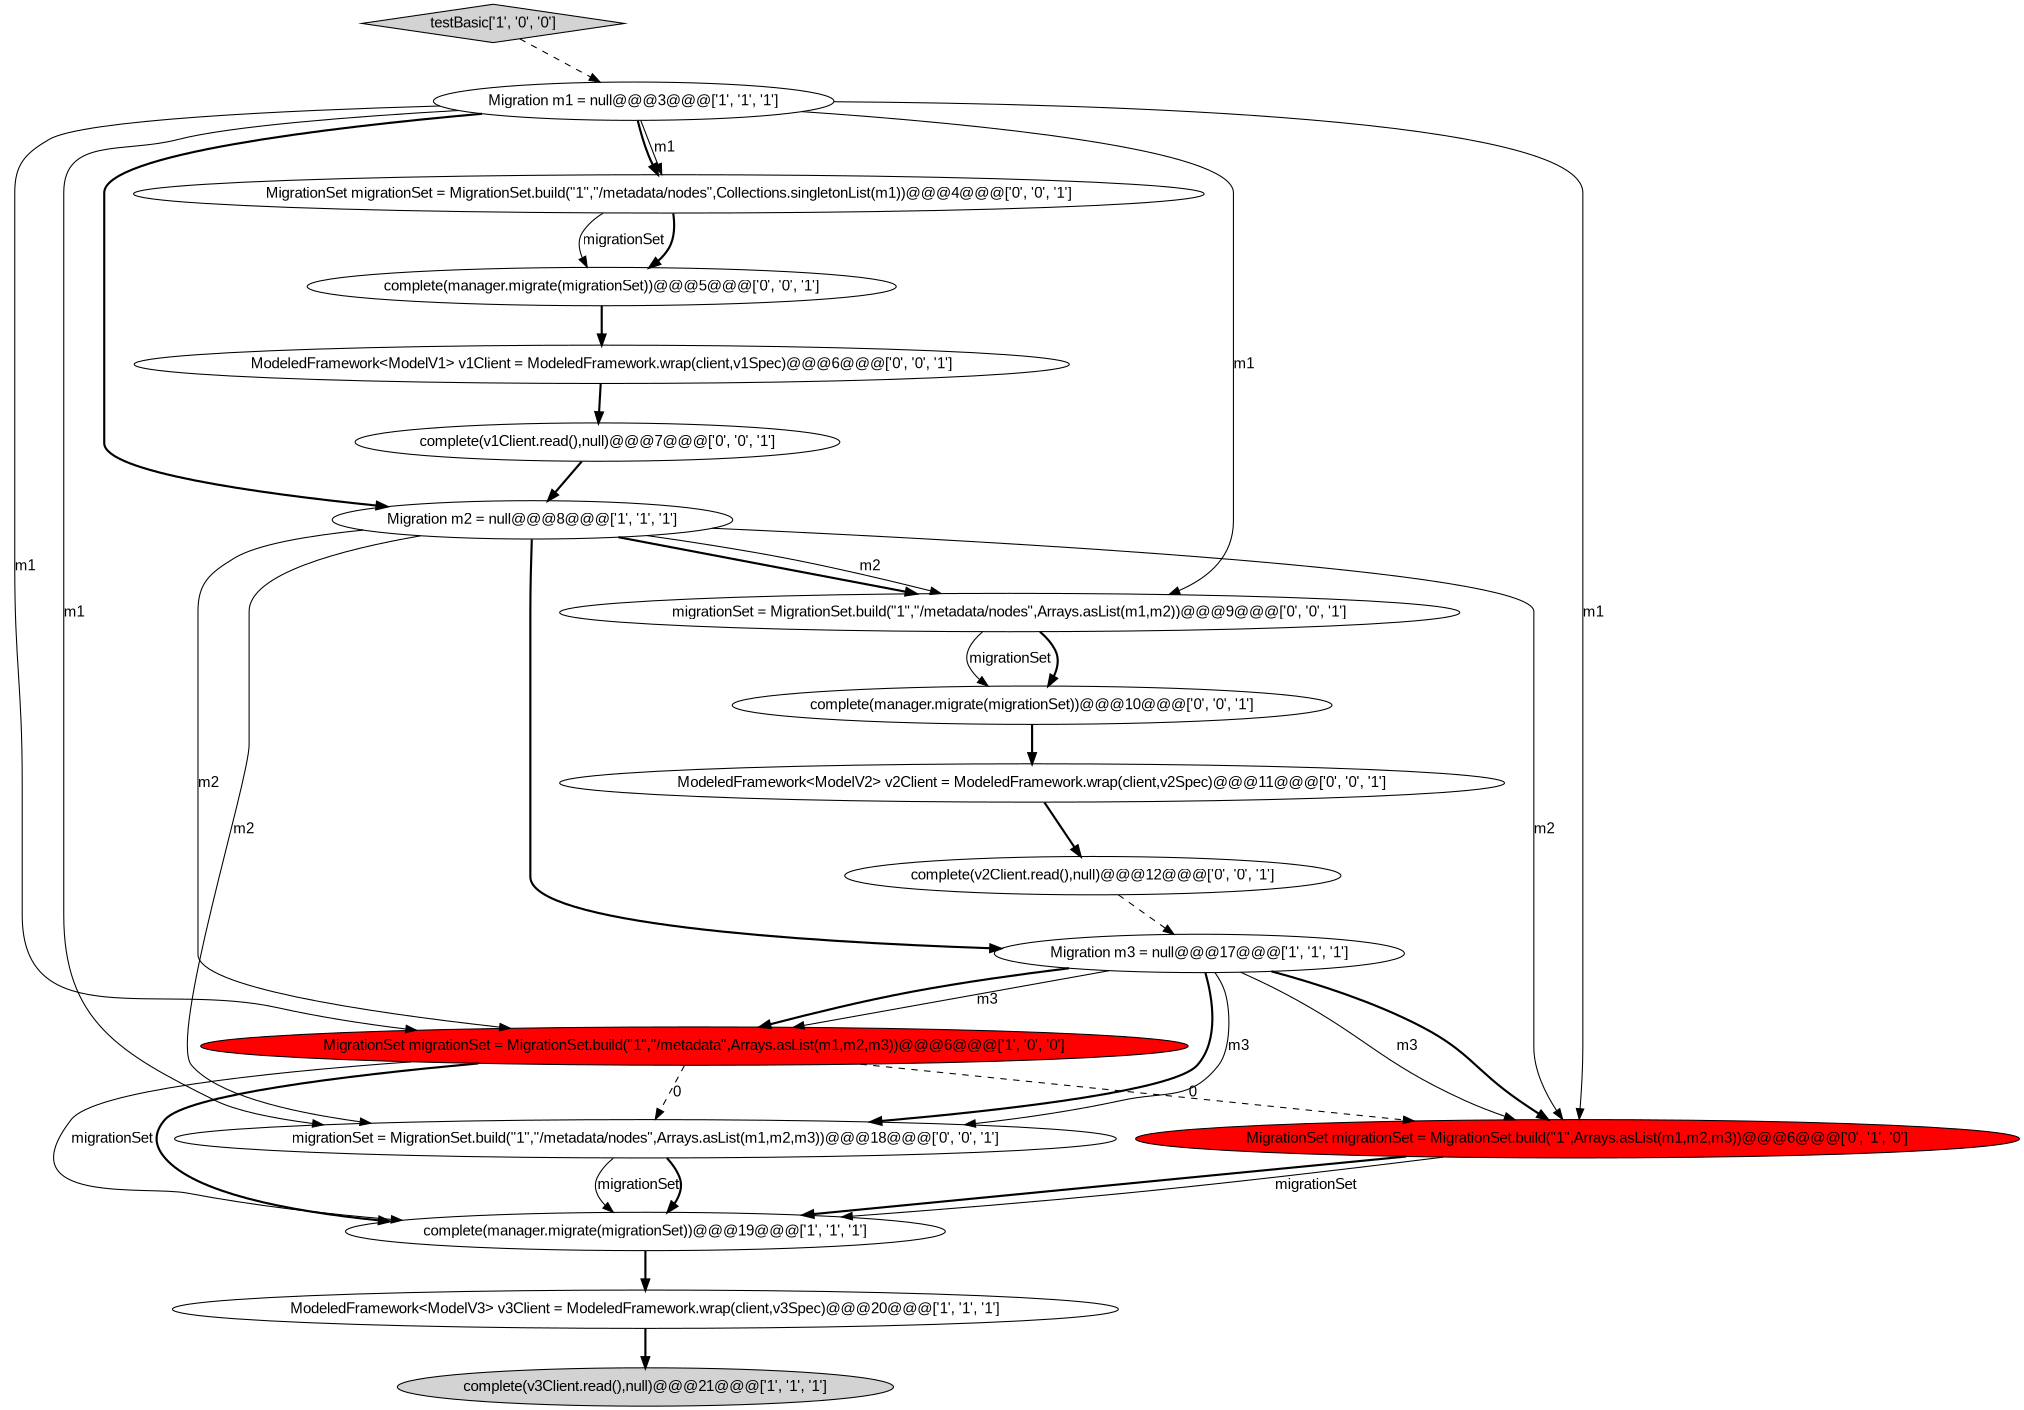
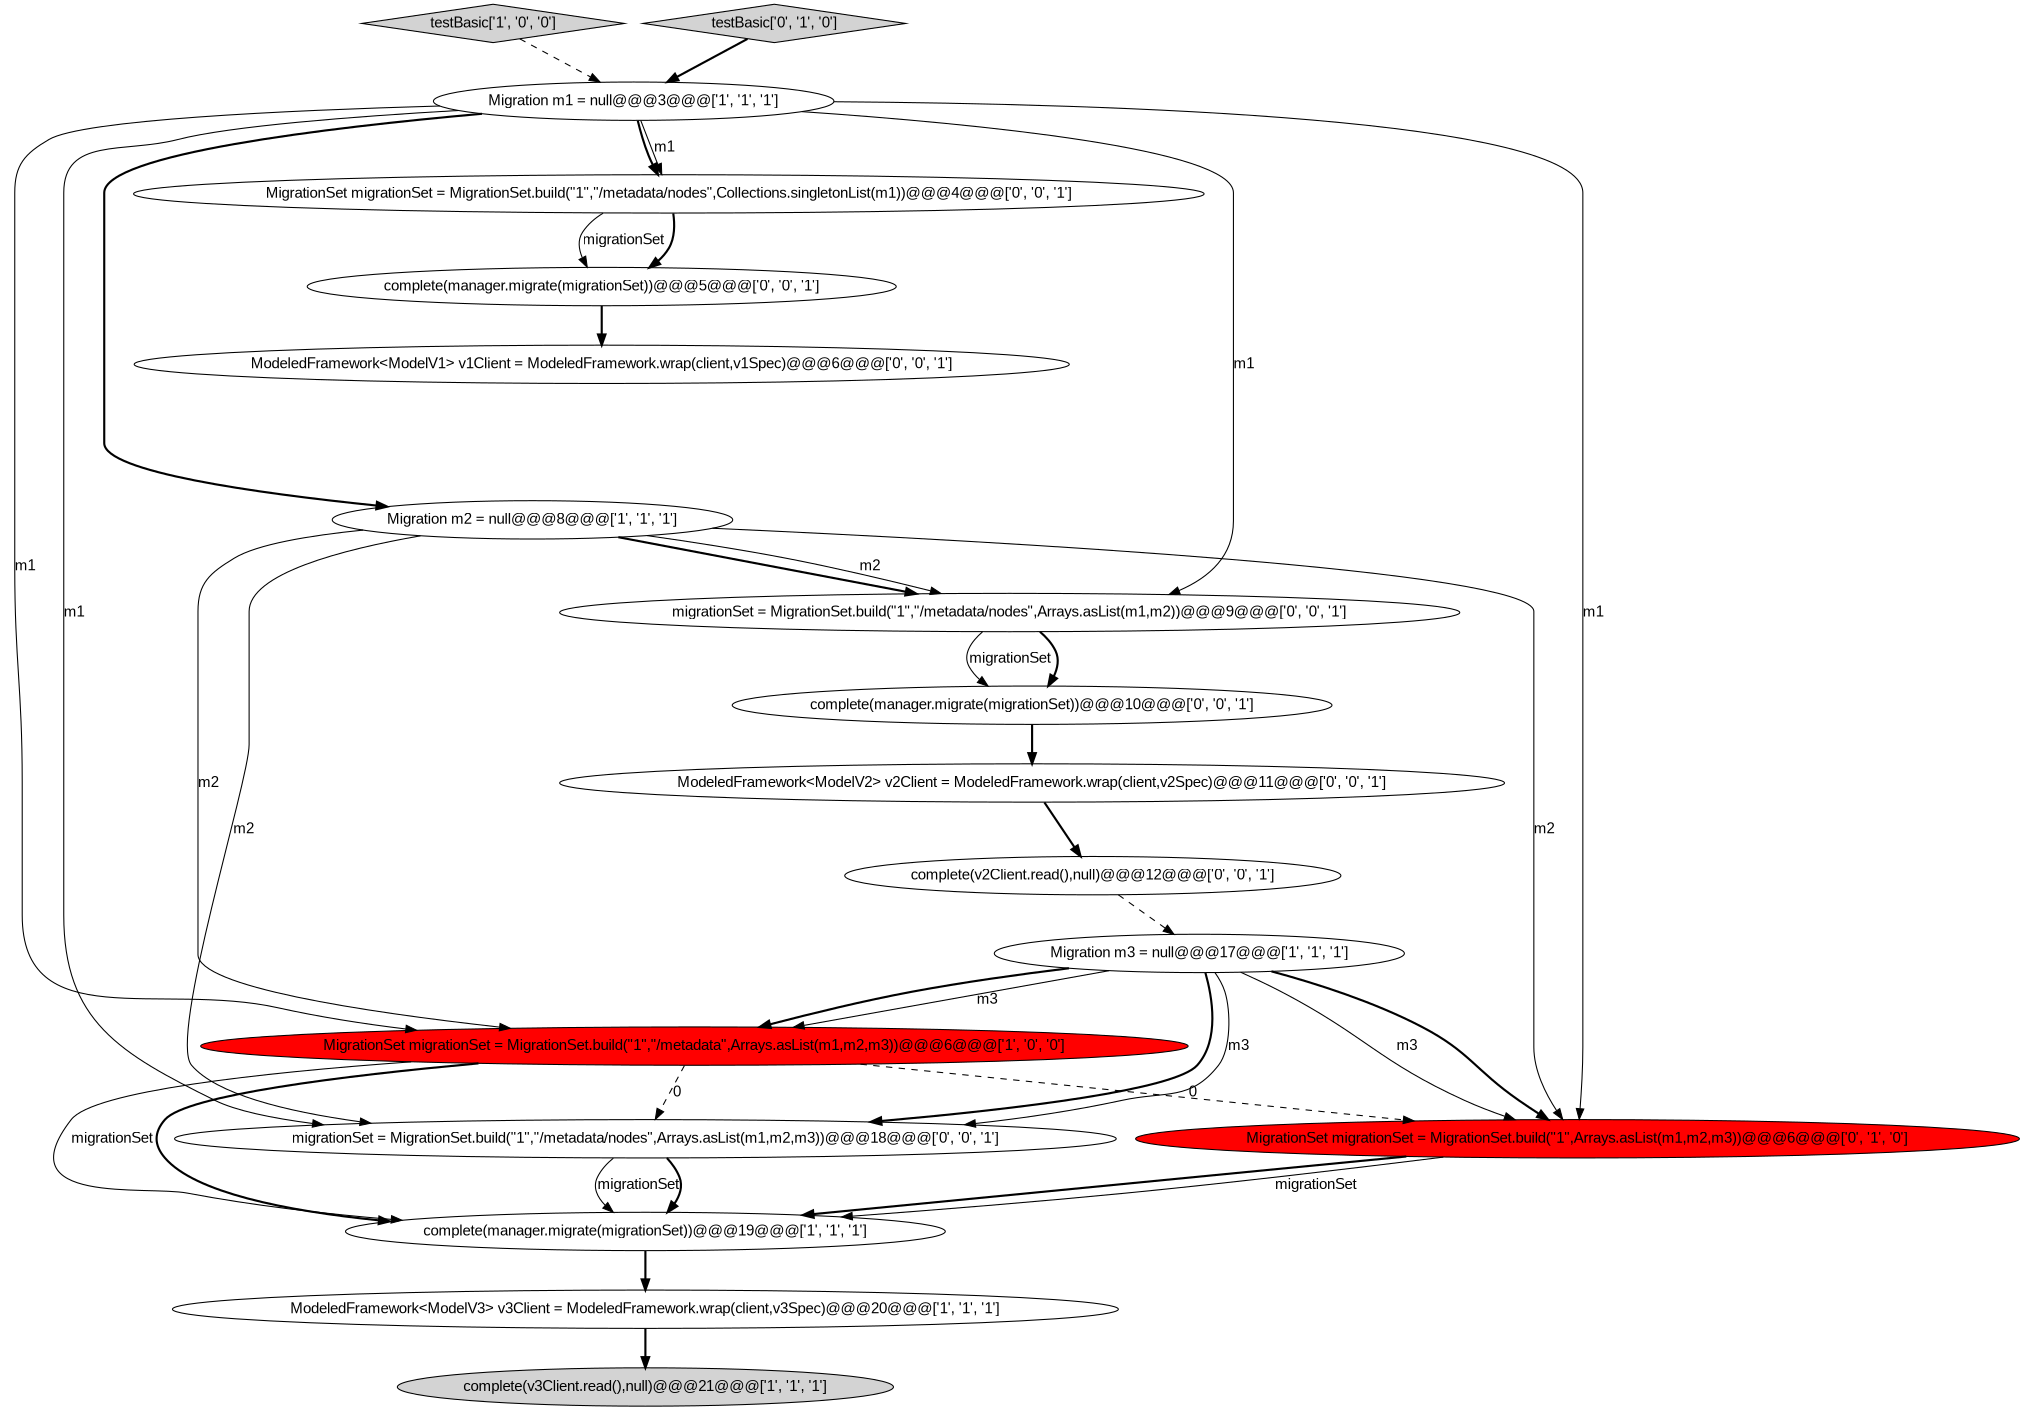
none -> (774, 23)
(597, 442) -> none
(587, 910) -> none
